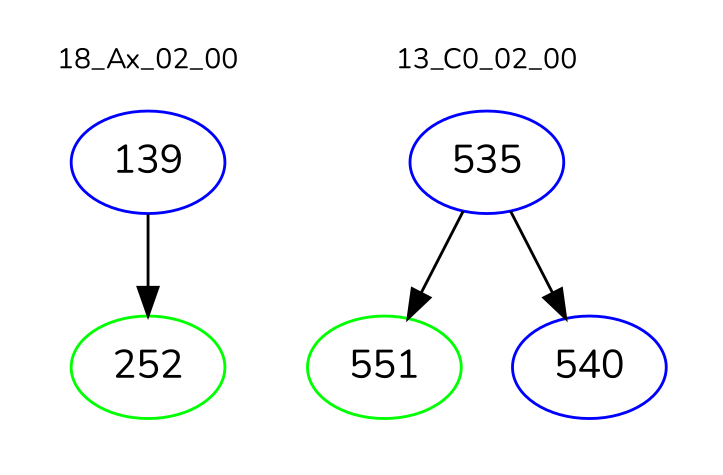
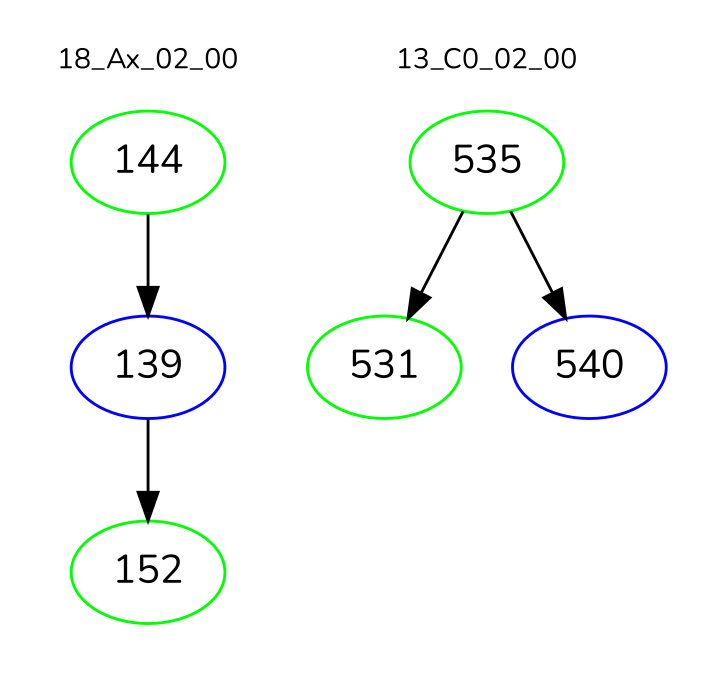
none -> (148, 162)
(487, 162) -> (487, 162)
(148, 367) -> (148, 572)
(384, 367) -> (384, 367)
